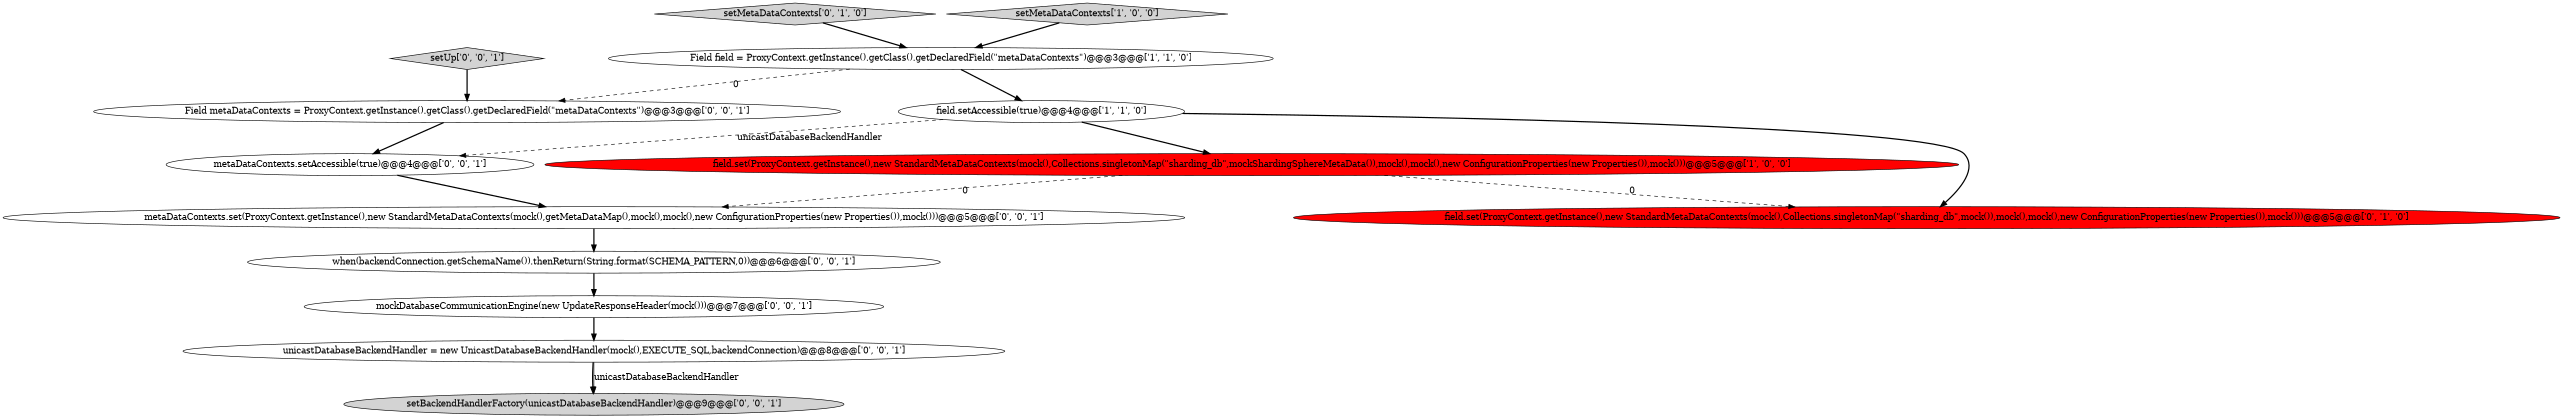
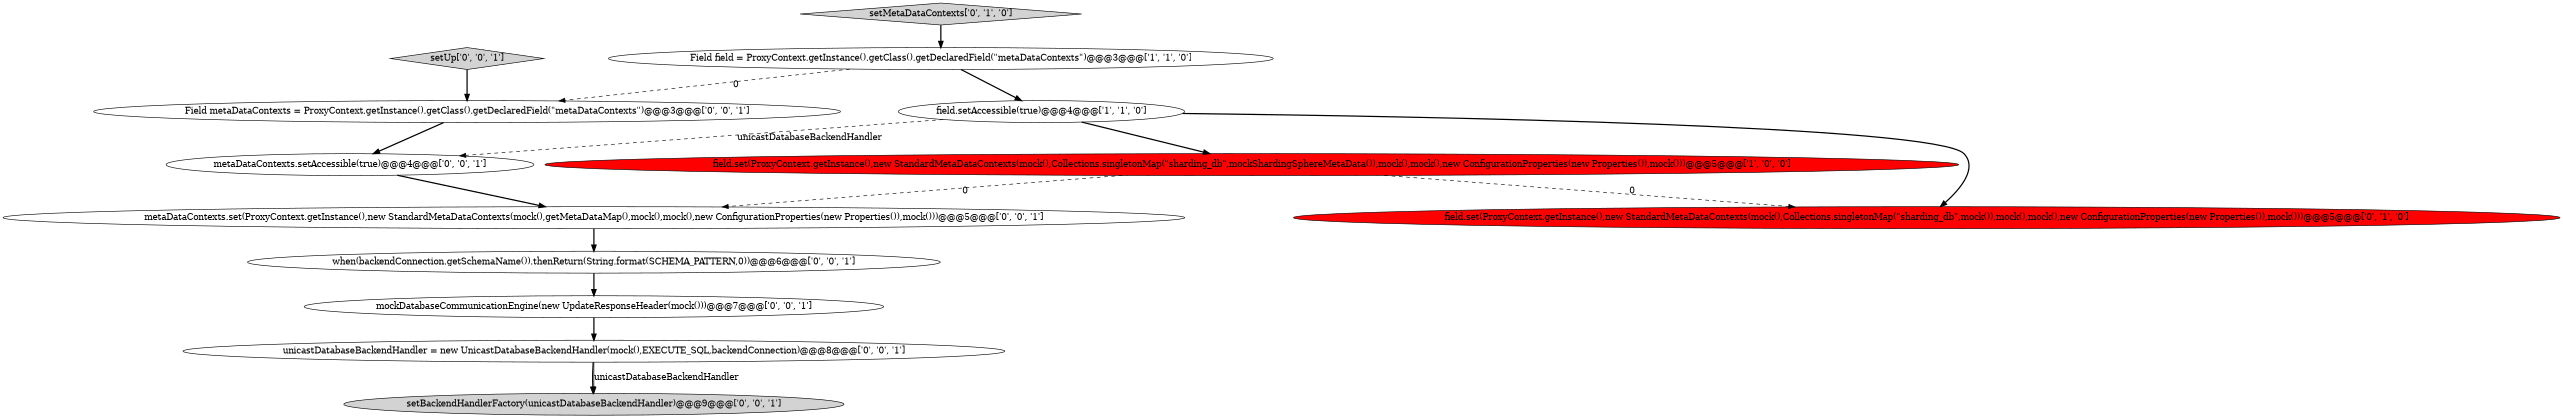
(1087, 14) -> none
